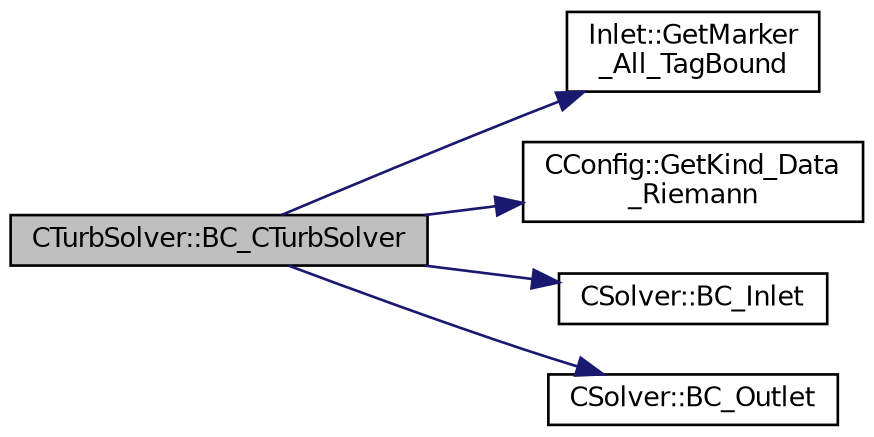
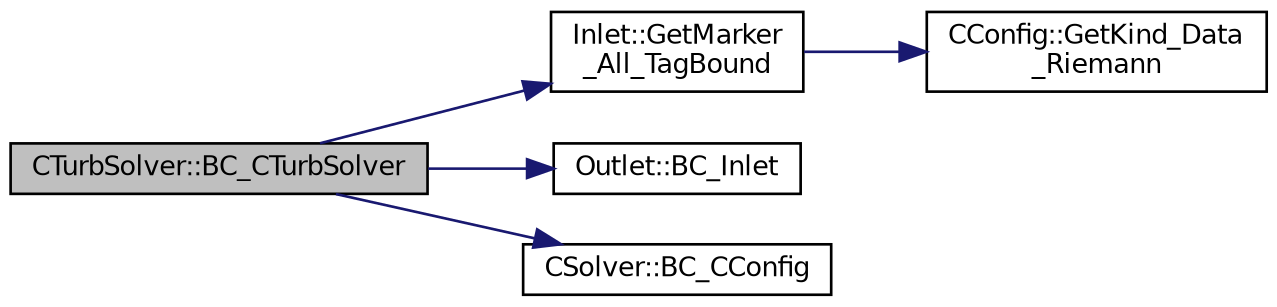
(460, 211) -> (852, 52)
(693, 299) -> (677, 169)
(693, 400) -> (677, 270)
